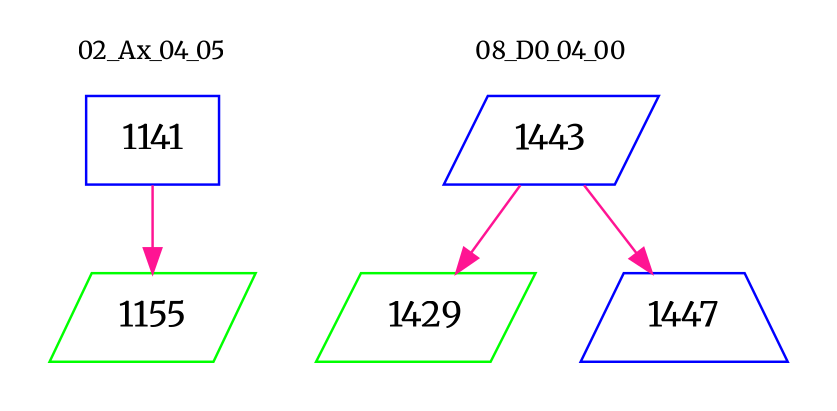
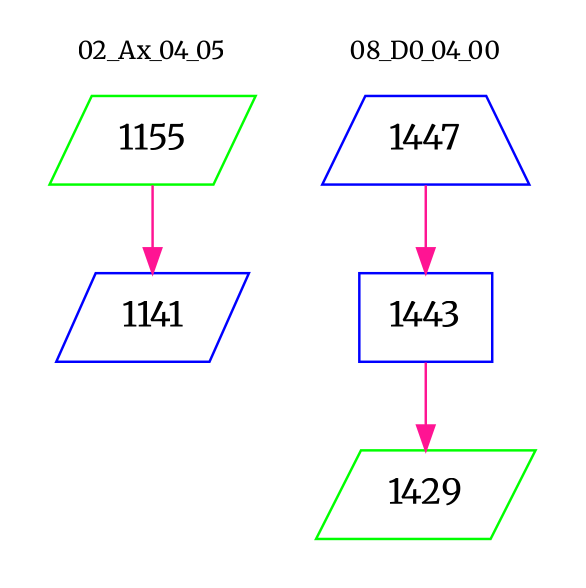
(153, 140) -> (153, 317)
(551, 140) -> (426, 317)
(153, 217) -> (153, 217)
(610, 219) -> (426, 217)
